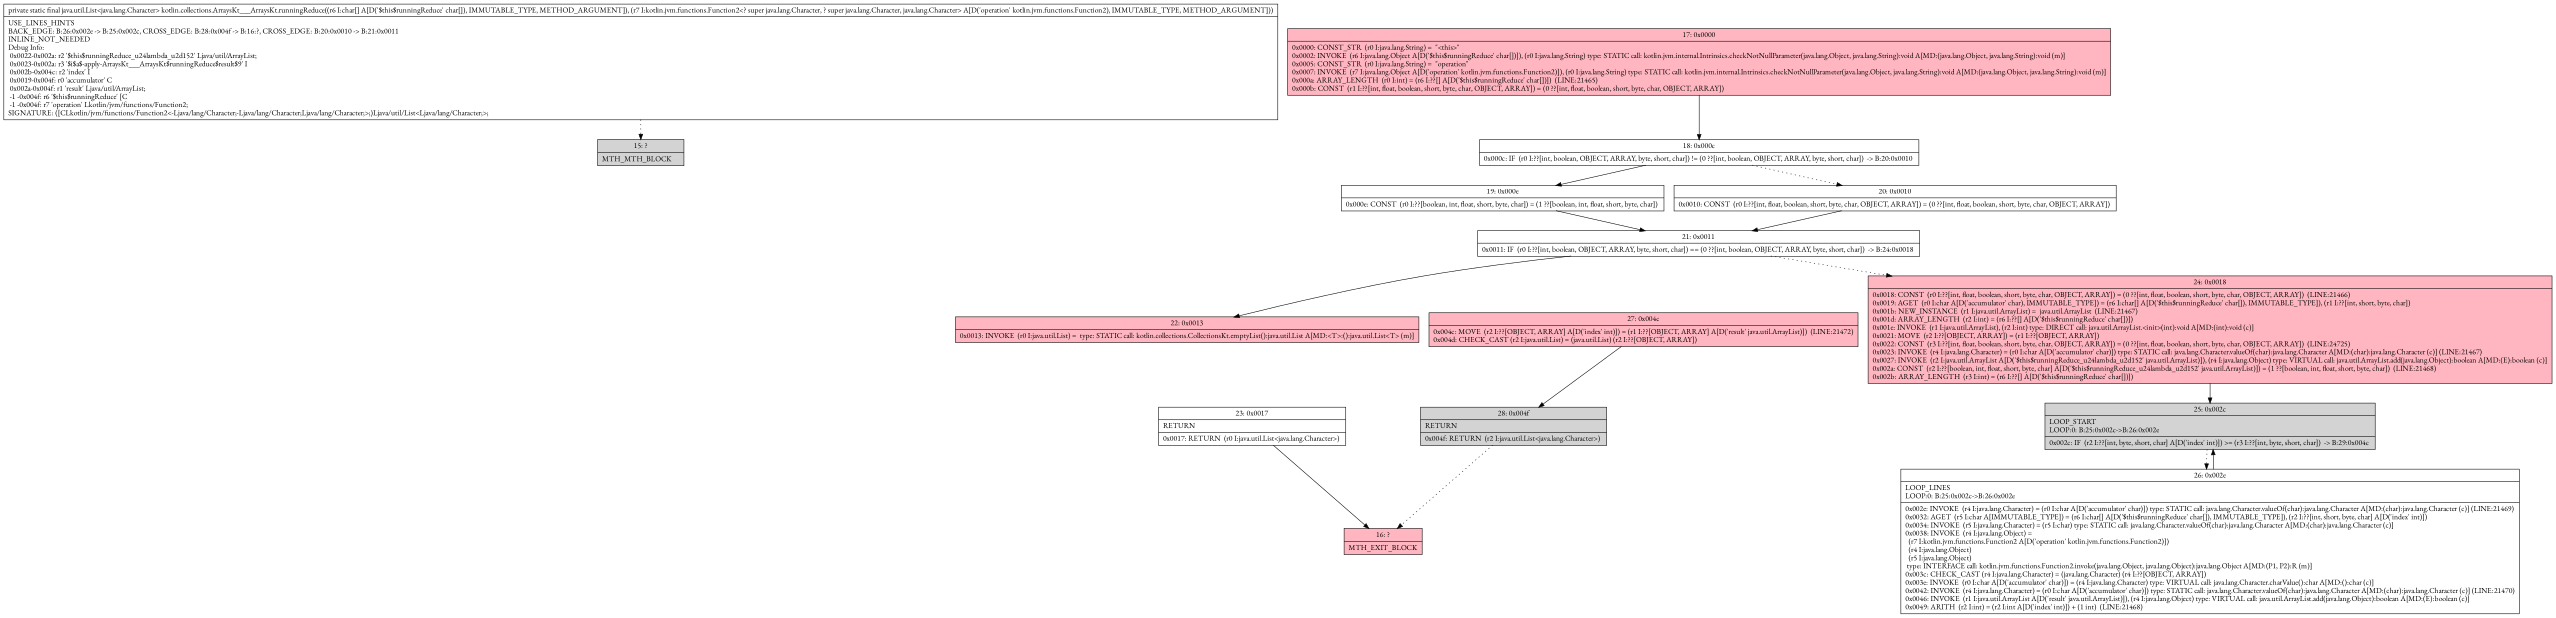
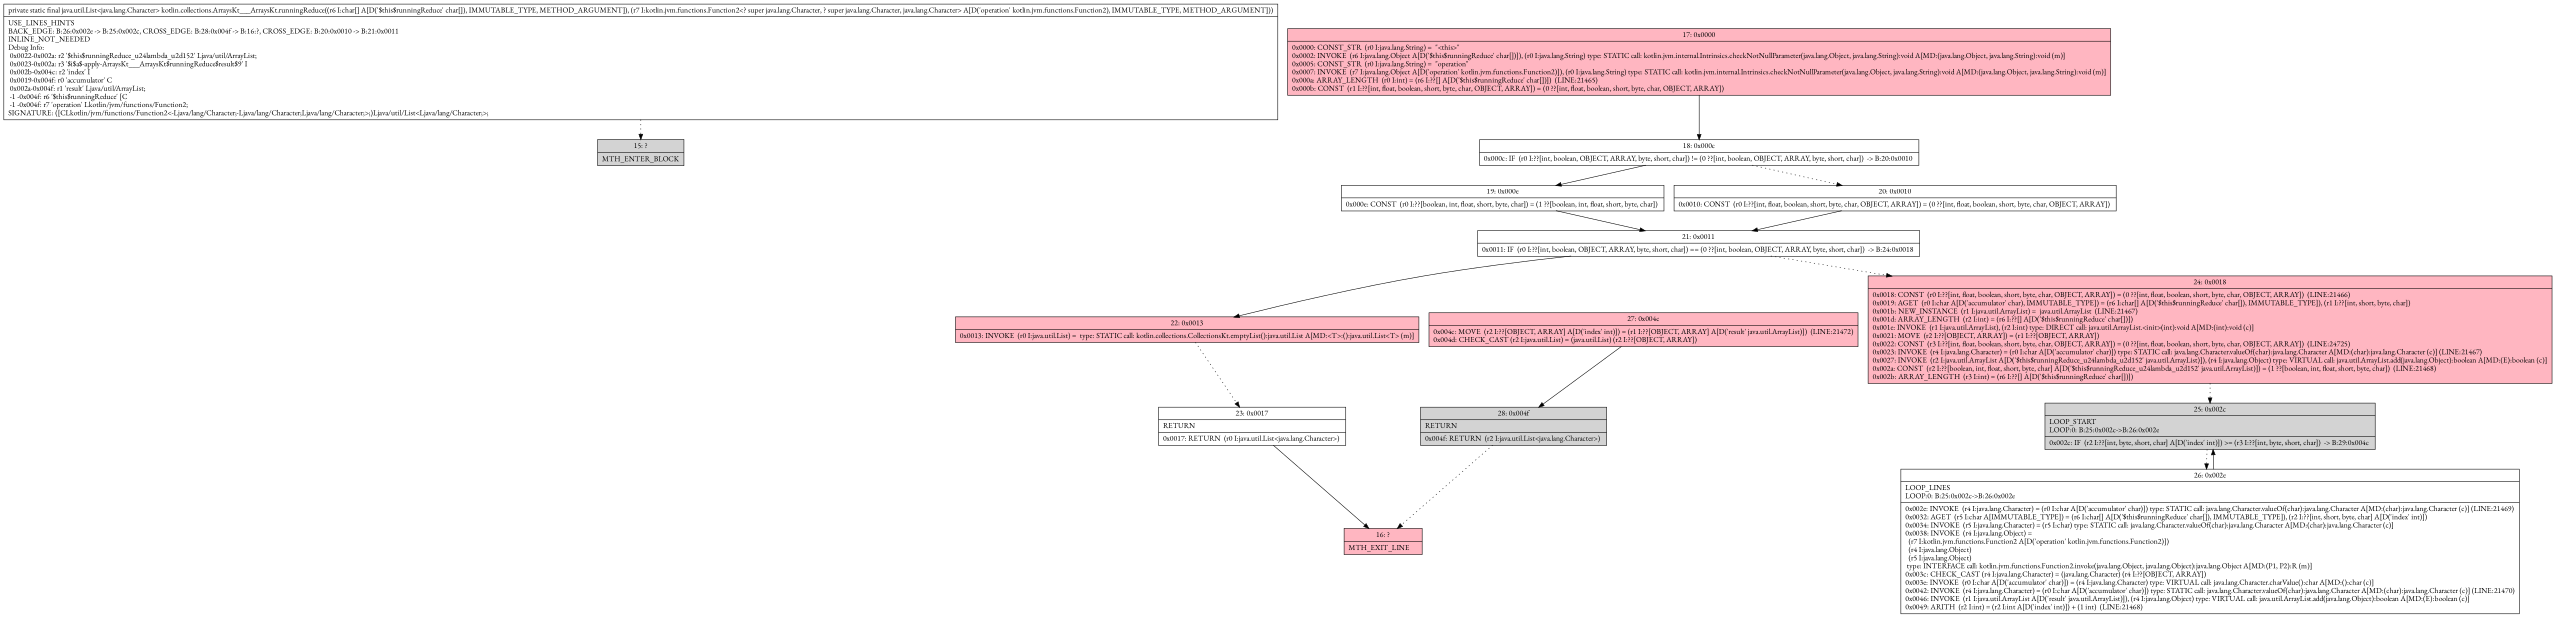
(637, 159) -> (641, 159)
none -> (1216, 373)
(2210, 391) -> (2210, 391)
(1383, 548) -> (1379, 548)
